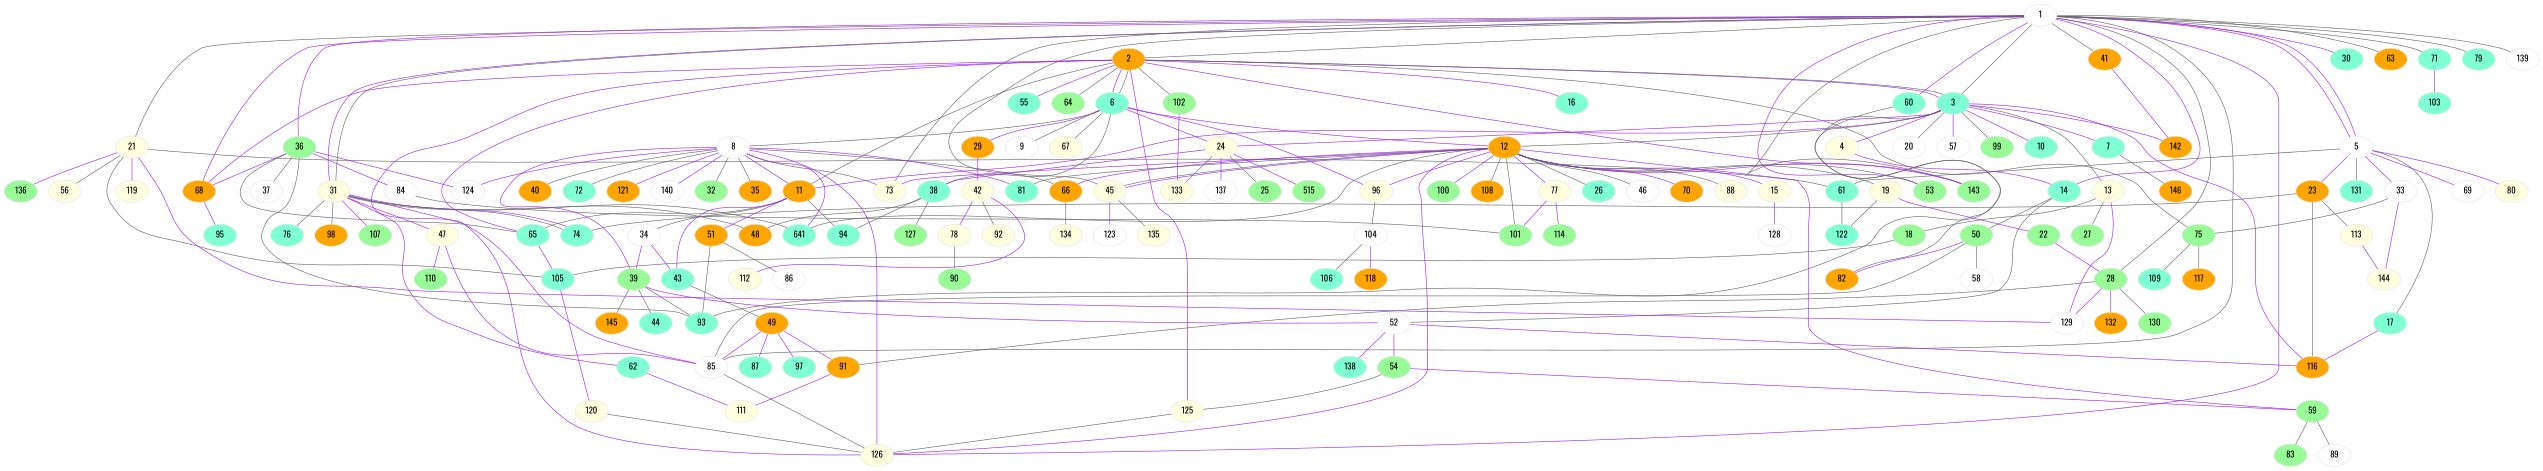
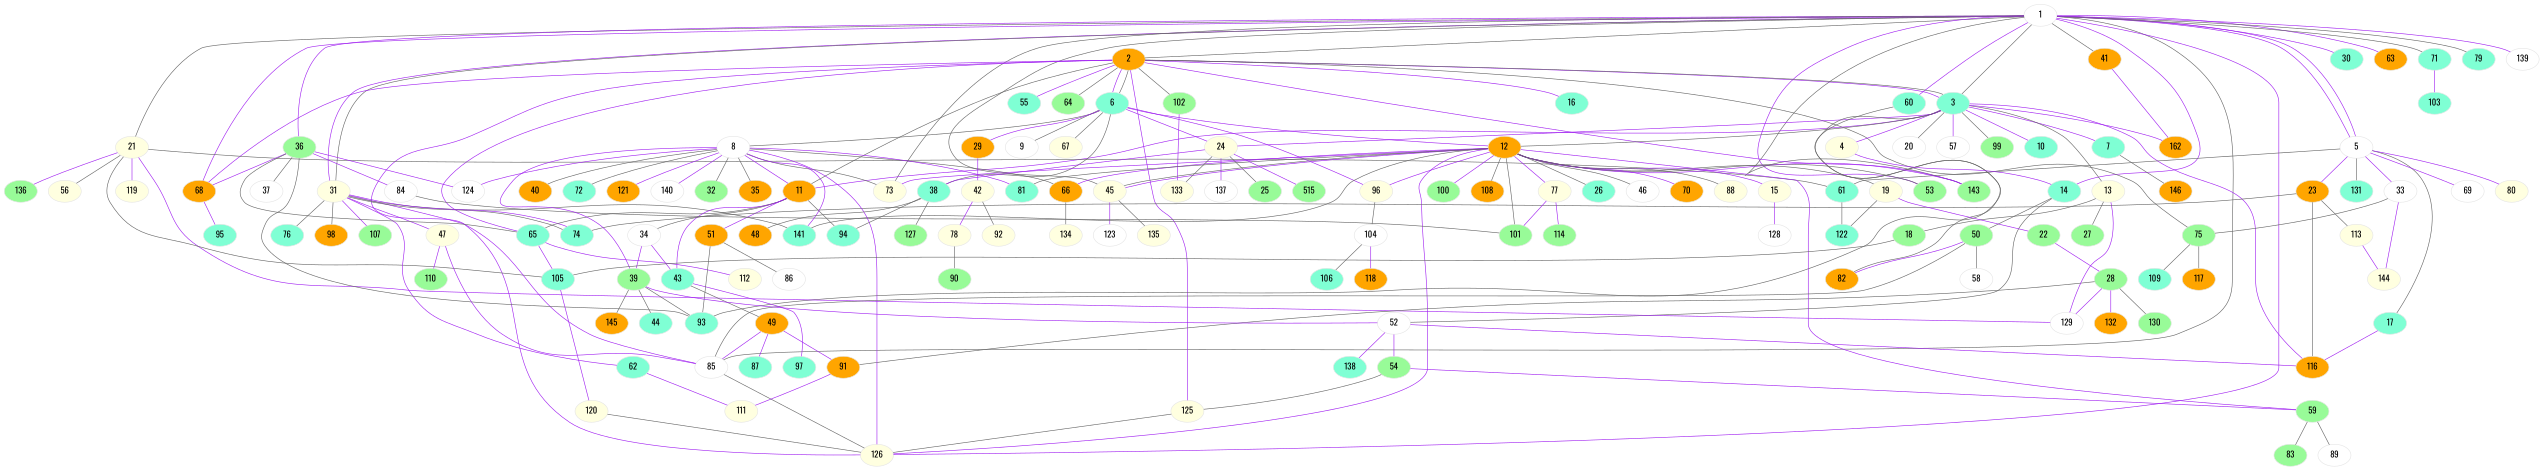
(2219, 22) -> (2219, 22)
(2364, 31) -> (2364, 31)
(2204, 118) -> none
(2176, 147) -> (2176, 147)
(546, 208) -> none
(799, 235) -> (799, 235)
(923, 268) -> (632, 260)
(786, 345) -> (794, 313)
